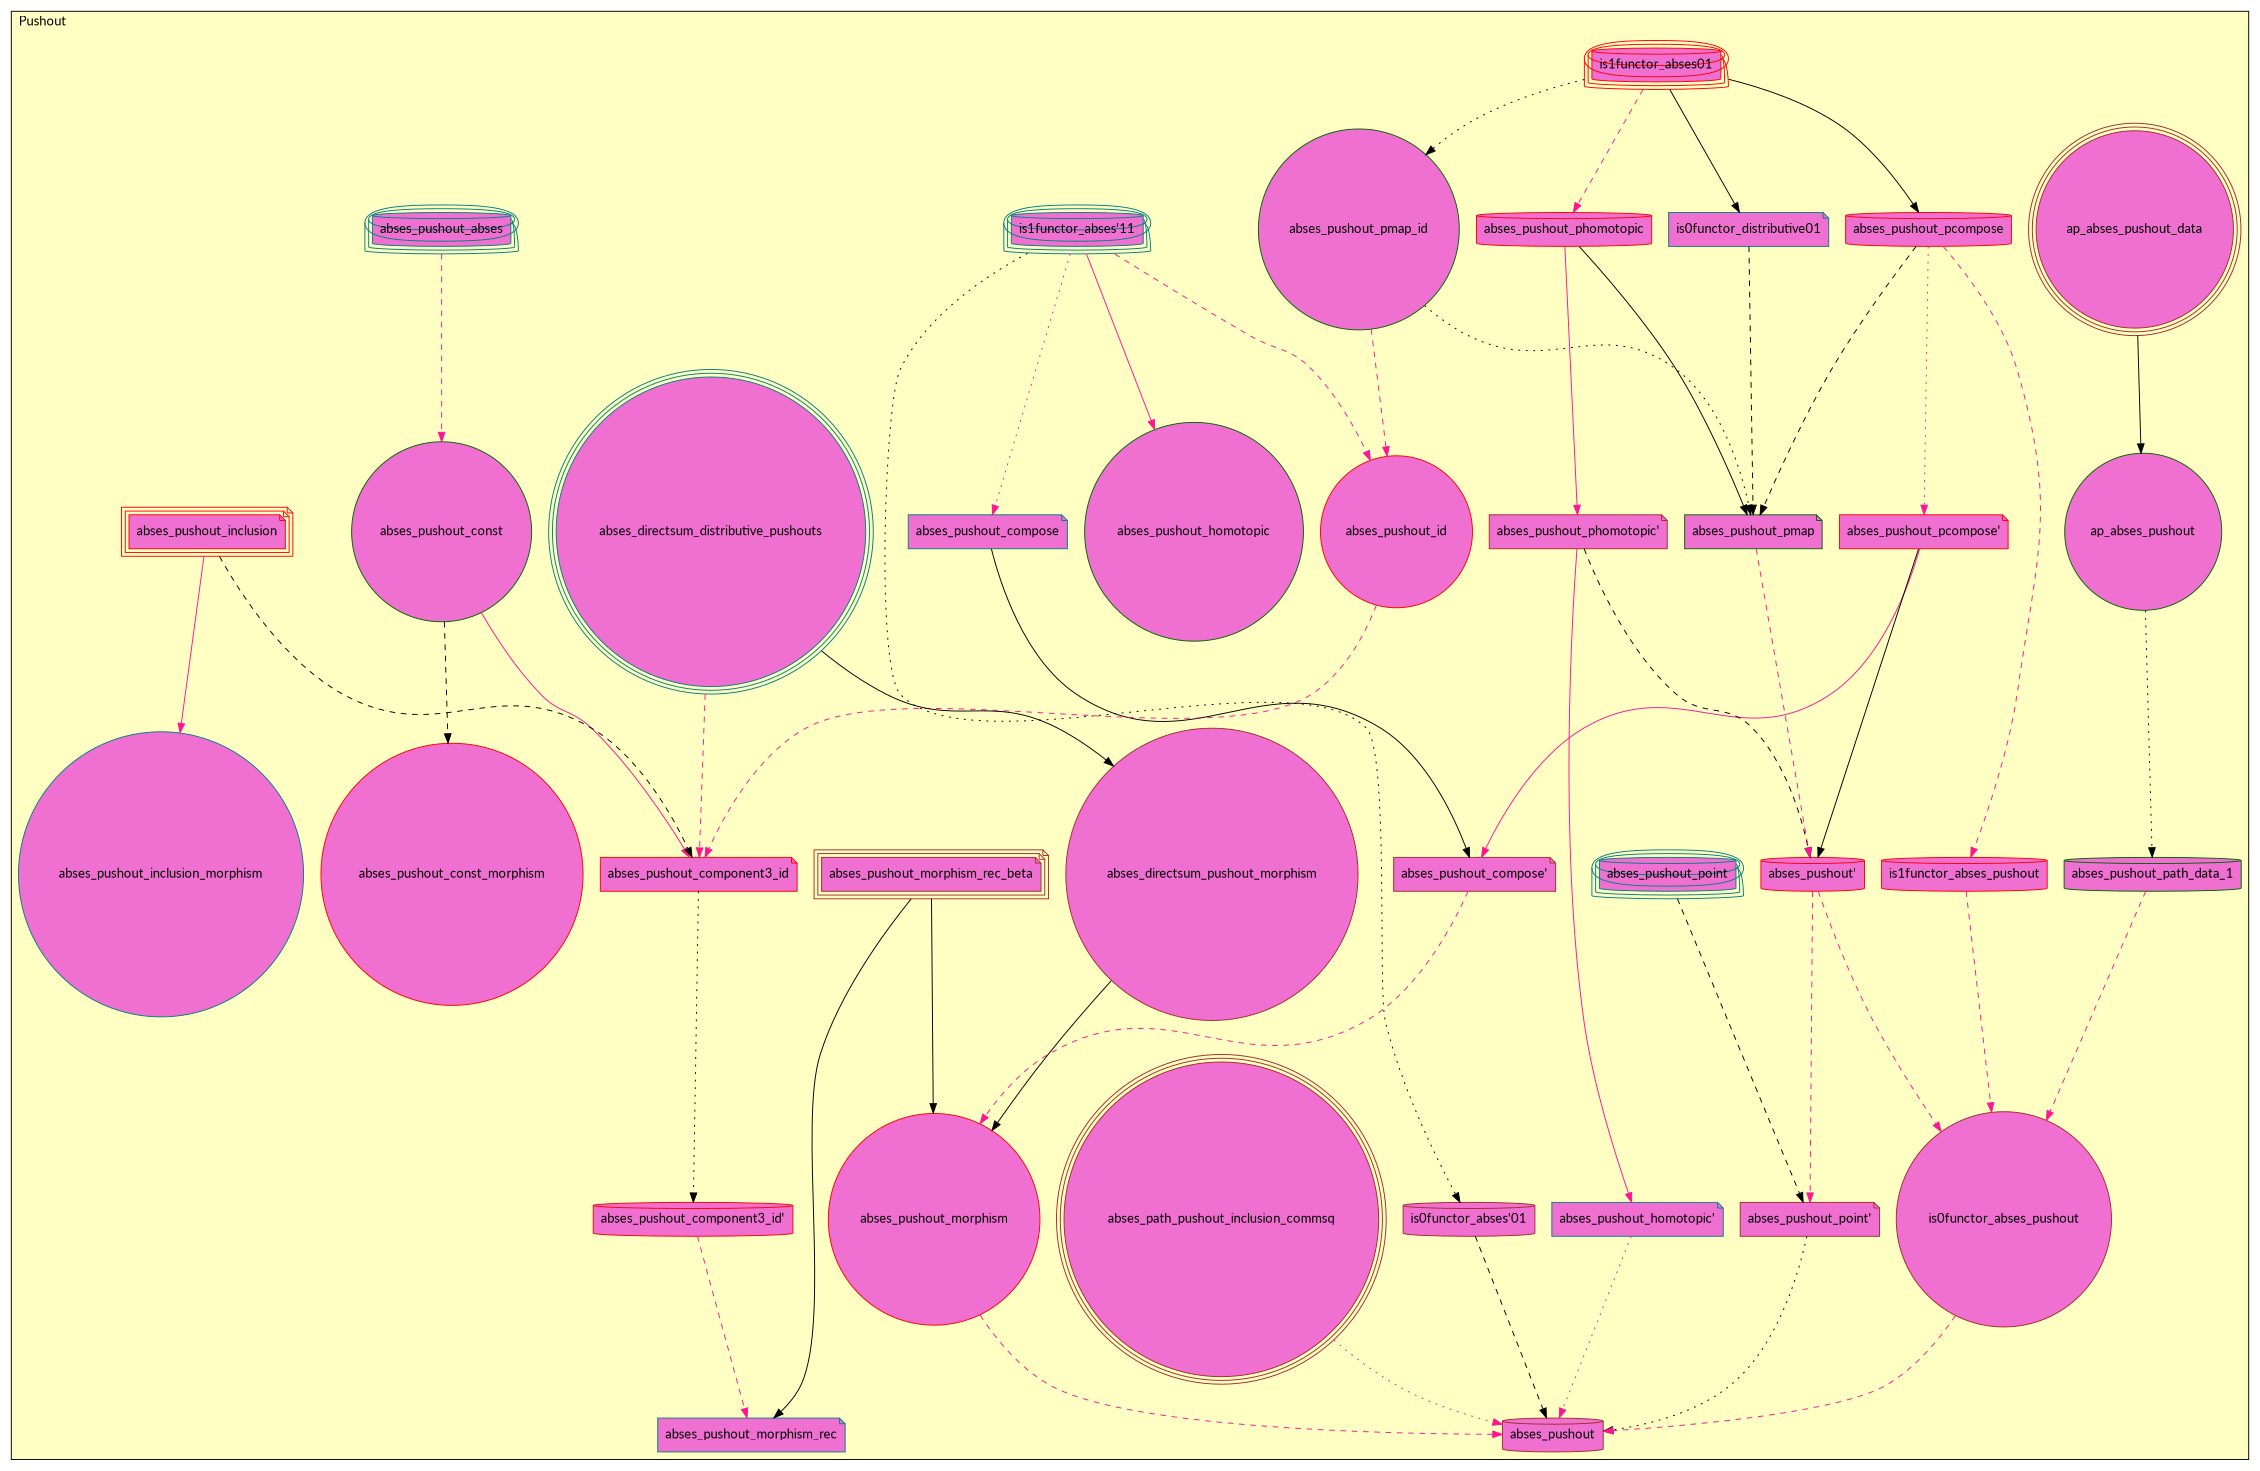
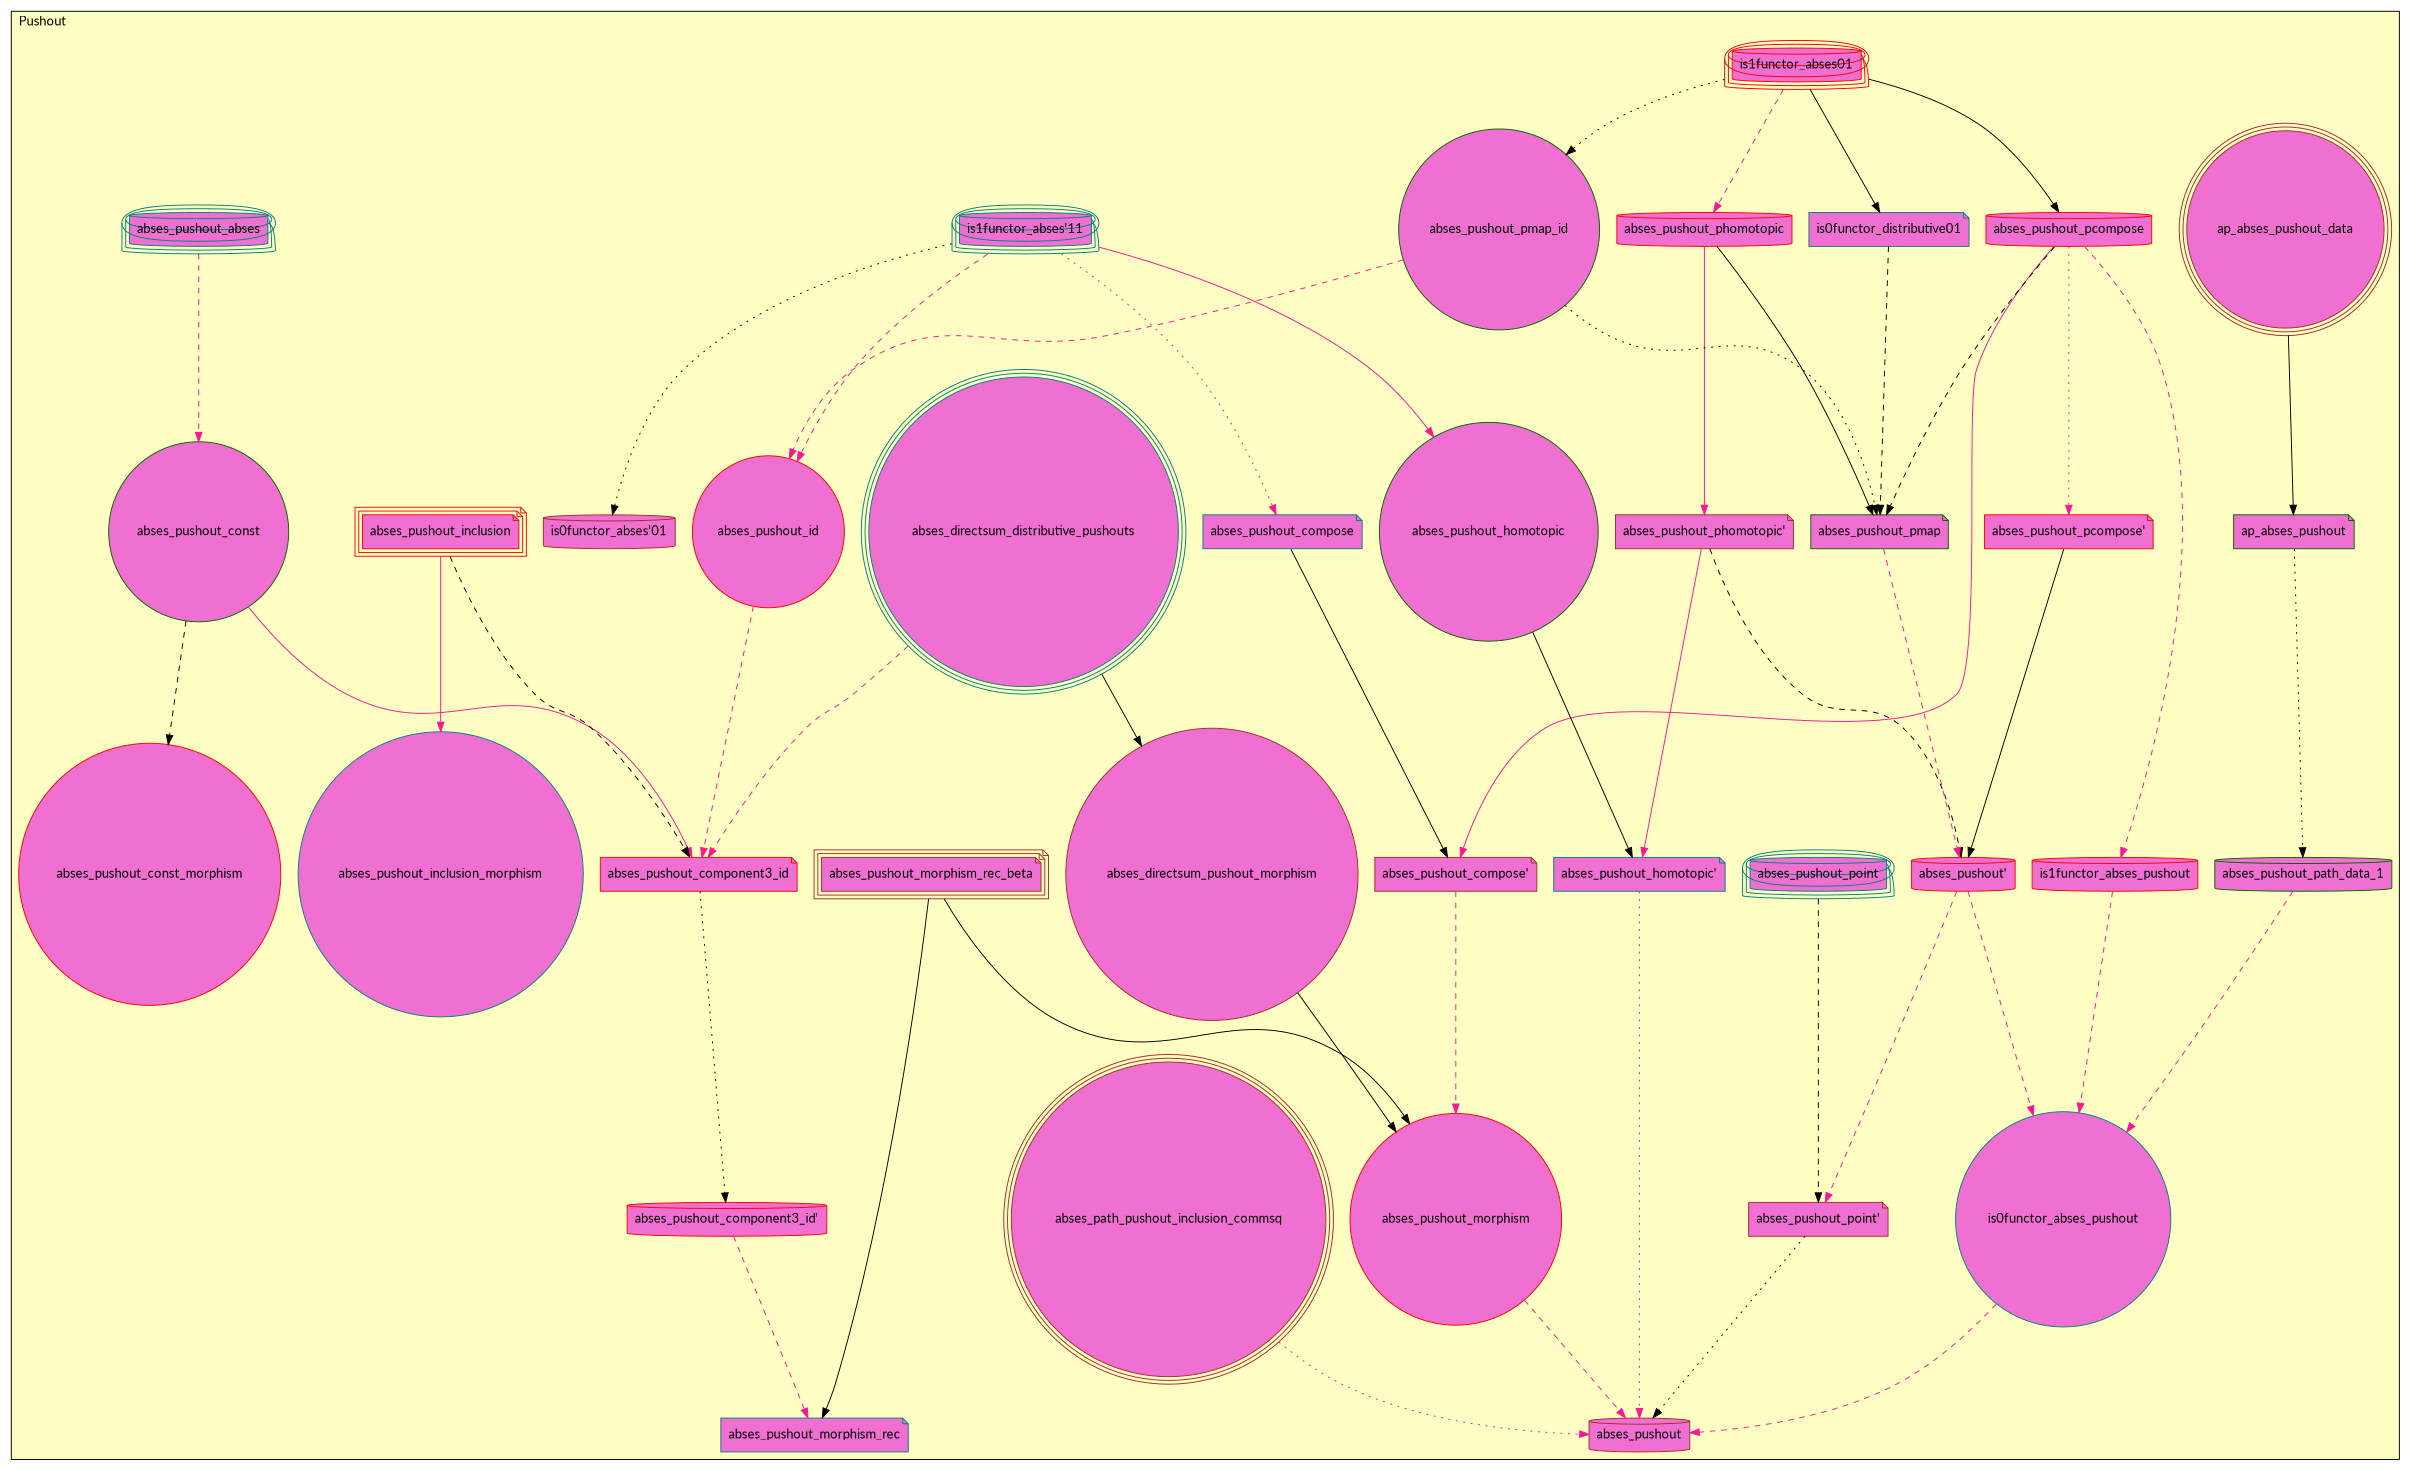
(2143, 532) -> (2294, 532)
(1687, 710) -> (1914, 714)
none -> (1581, 740)
(2004, 1219) -> (2063, 1219)
(1509, 1323) -> none
